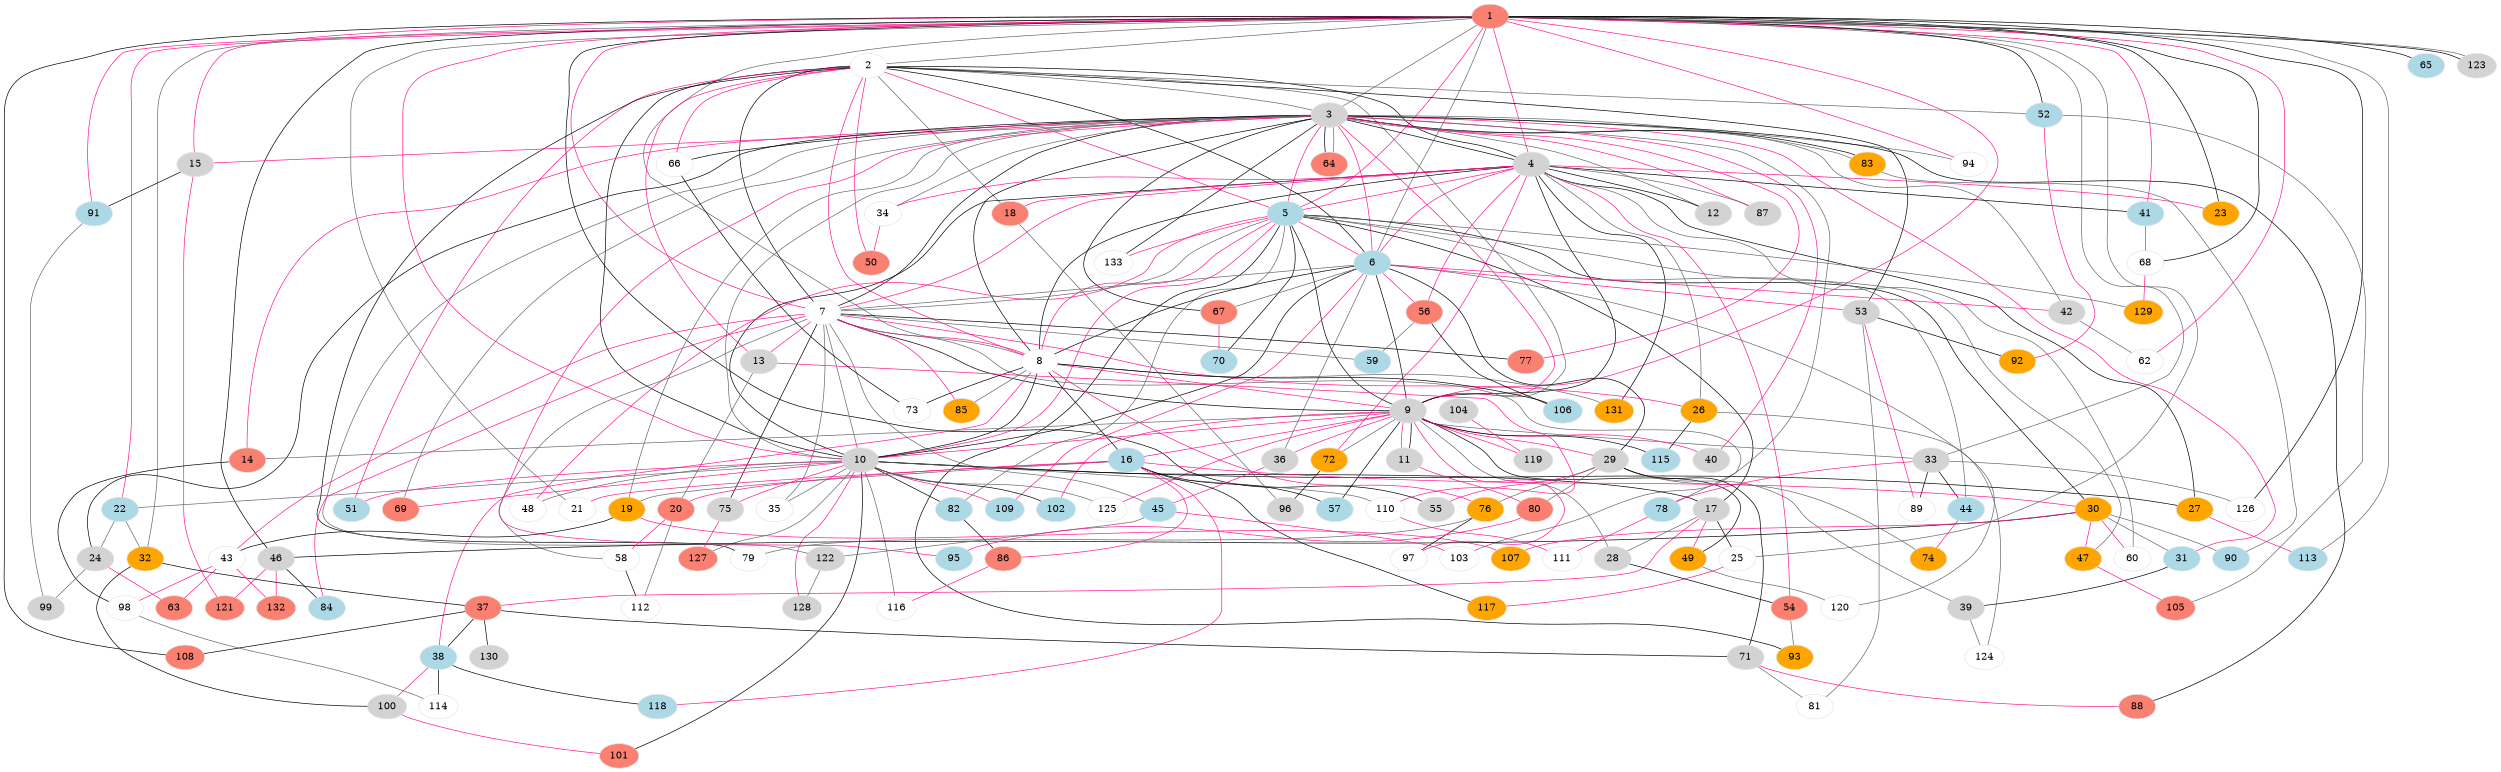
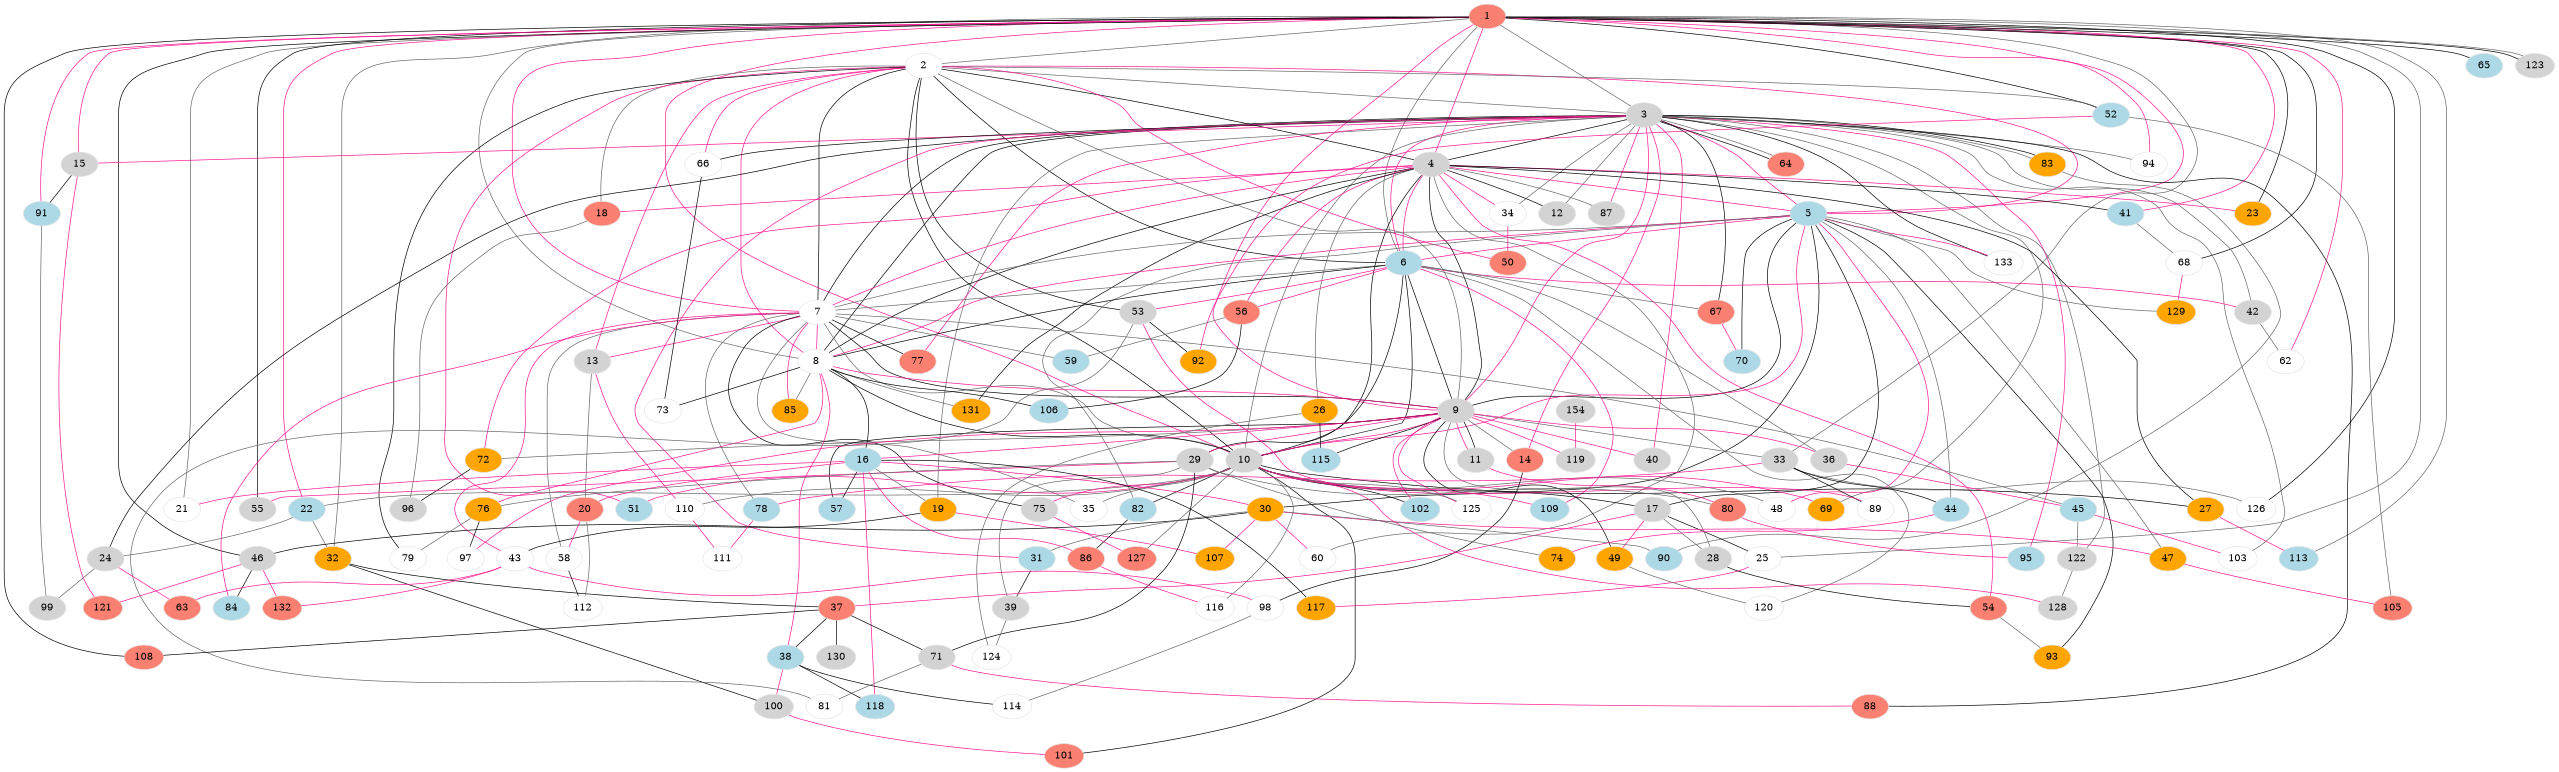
(1133, 363) -> none
(1459, 411) -> (1576, 411)
(401, 509) -> (1826, 509)
